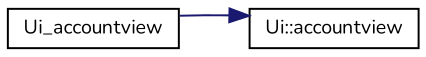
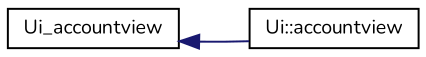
(204, 15) -> (224, 42)
